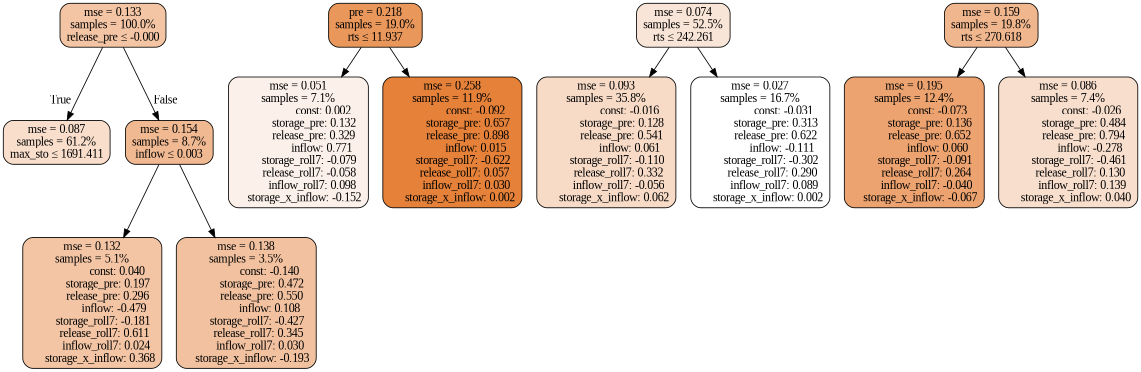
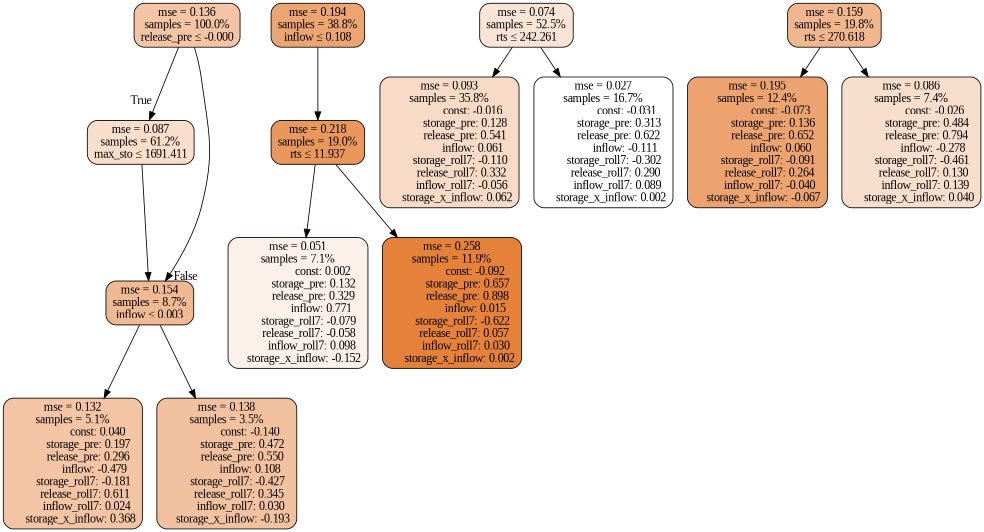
(113, 25) -> (187, 25)
none -> (318, 25)
(375, 25) -> (318, 142)
none -> (145, 219)
